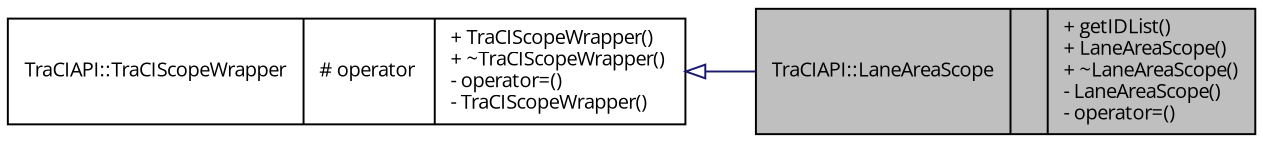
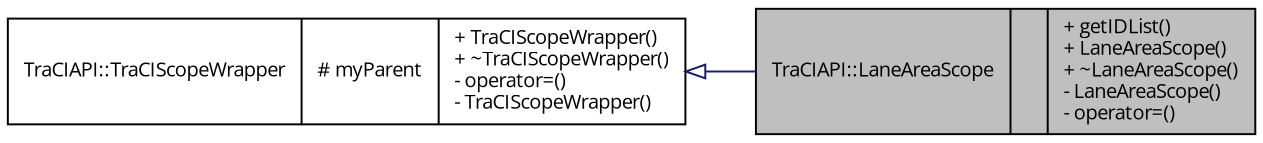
(367, 70) -> (370, 70)
